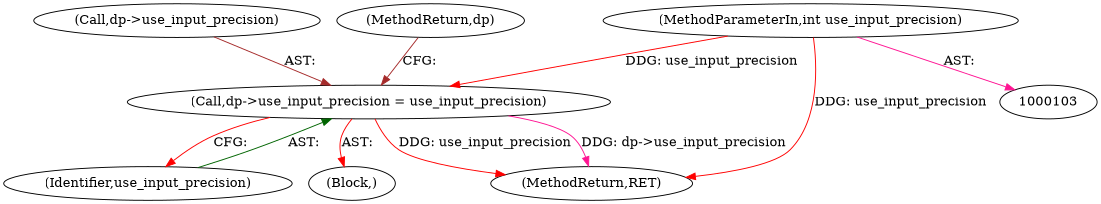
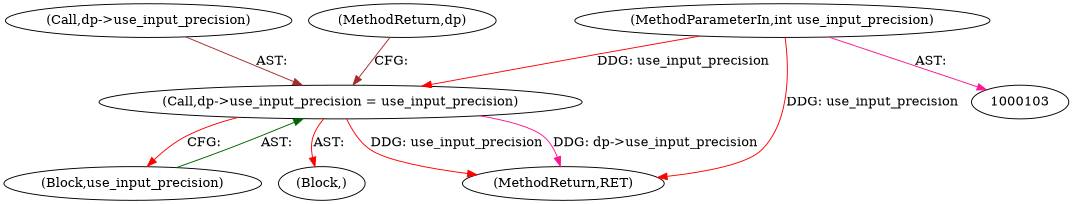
(148, 183) -> (133, 183)
